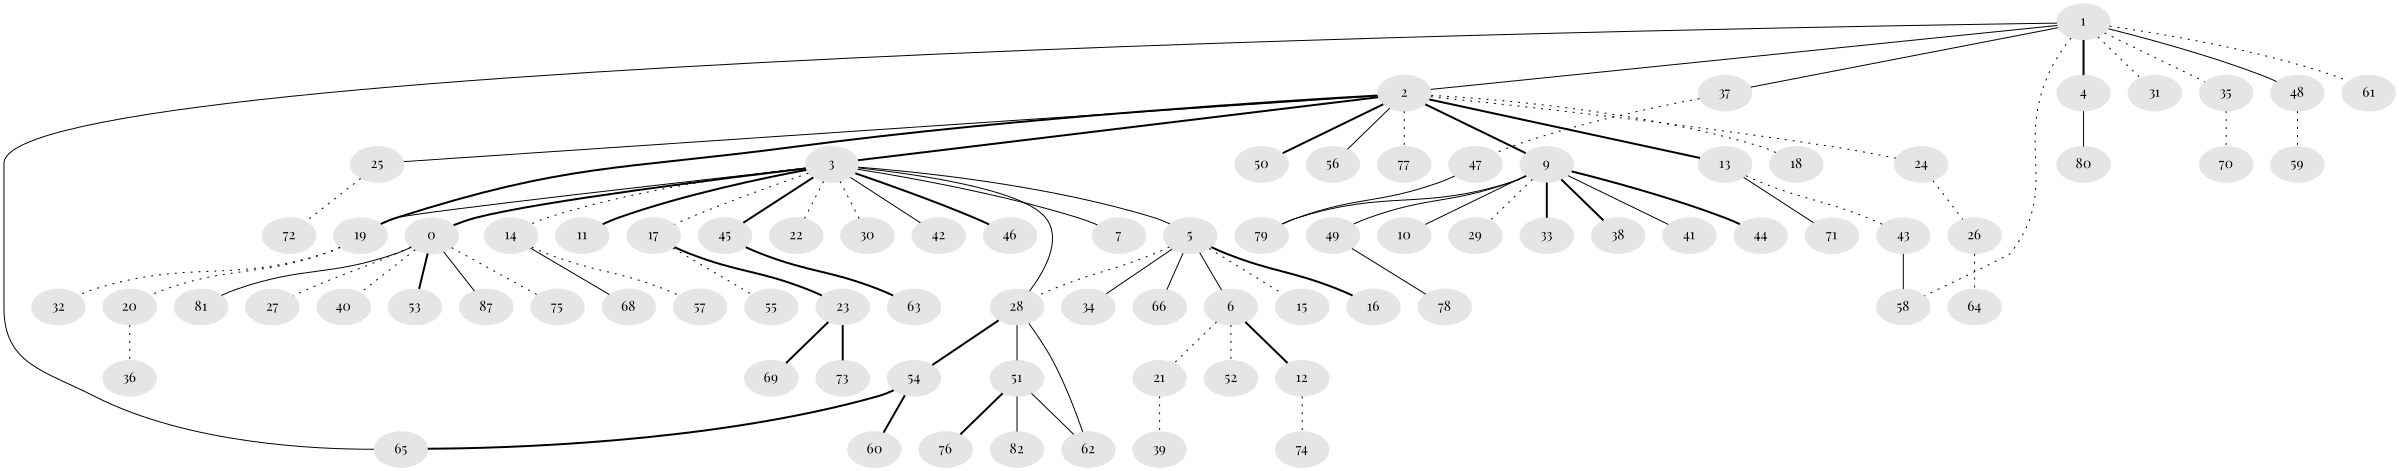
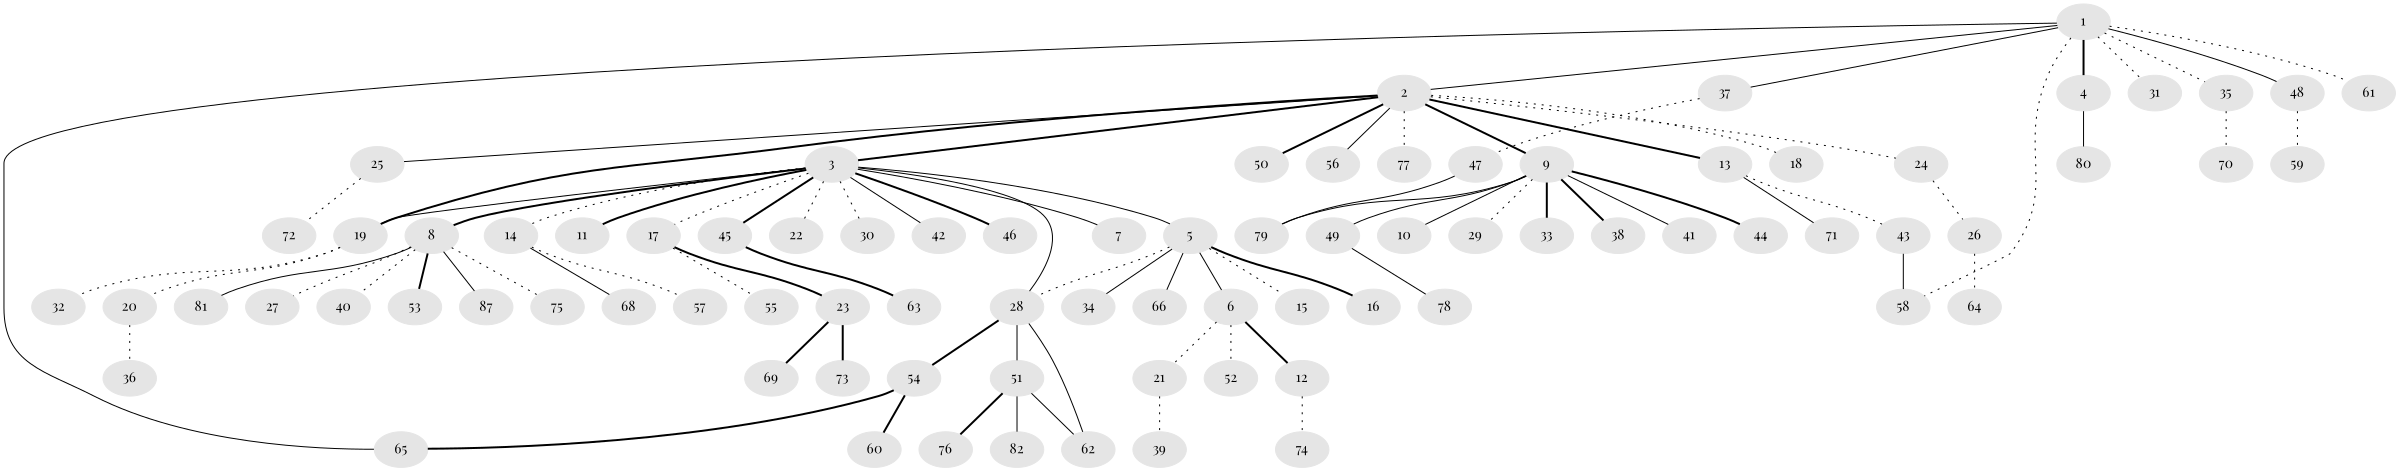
(432, 236) -> (432, 236)
